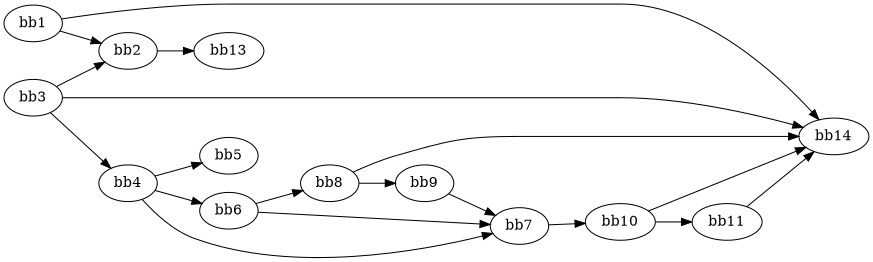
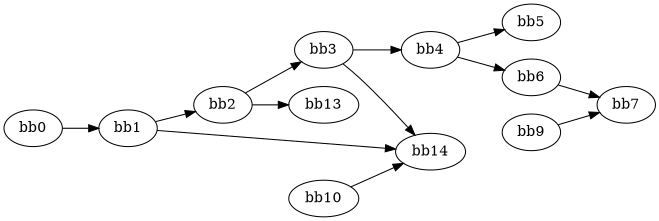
(76, 77) -> (269, 80)
none -> (33, 128)
(330, 183) -> none
(727, 222) -> none
(562, 224) -> none
(306, 257) -> none
